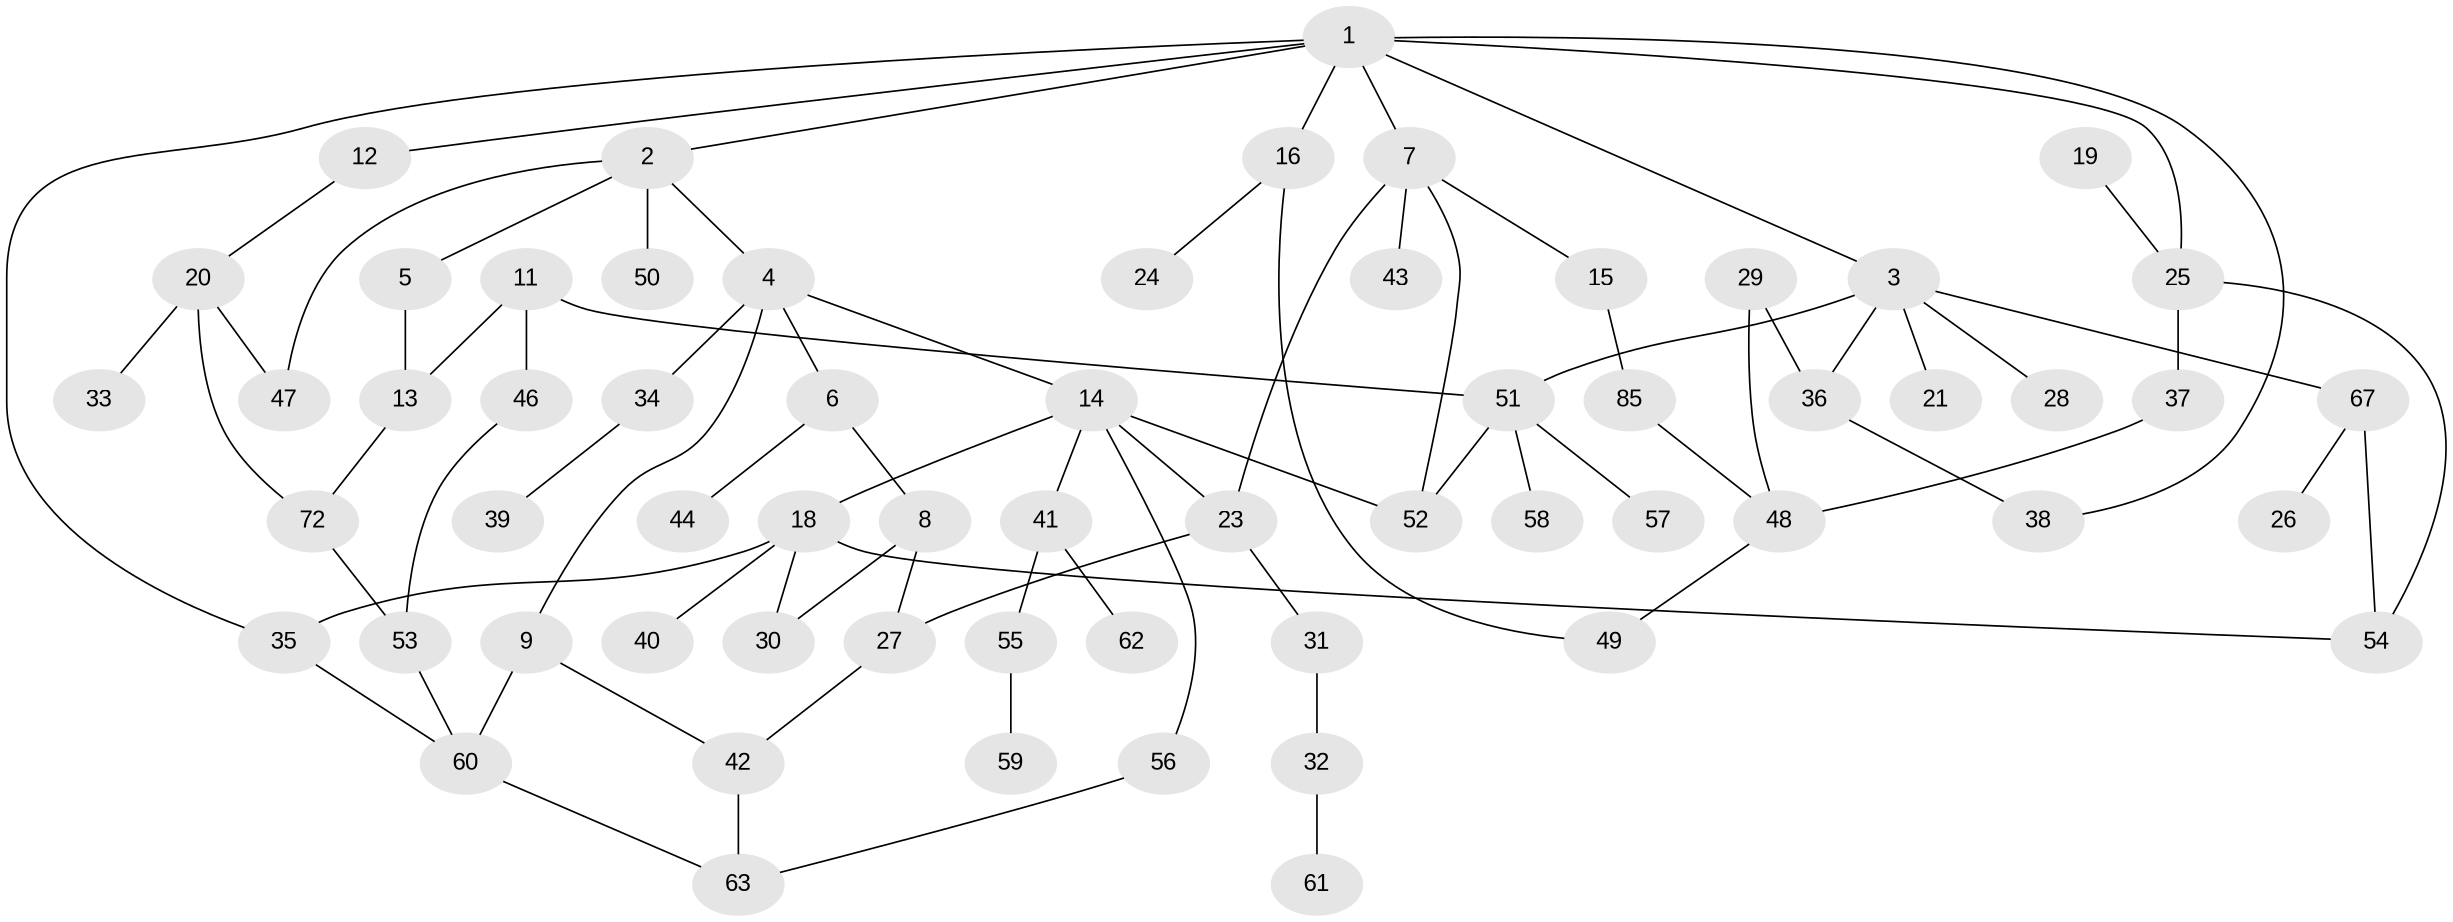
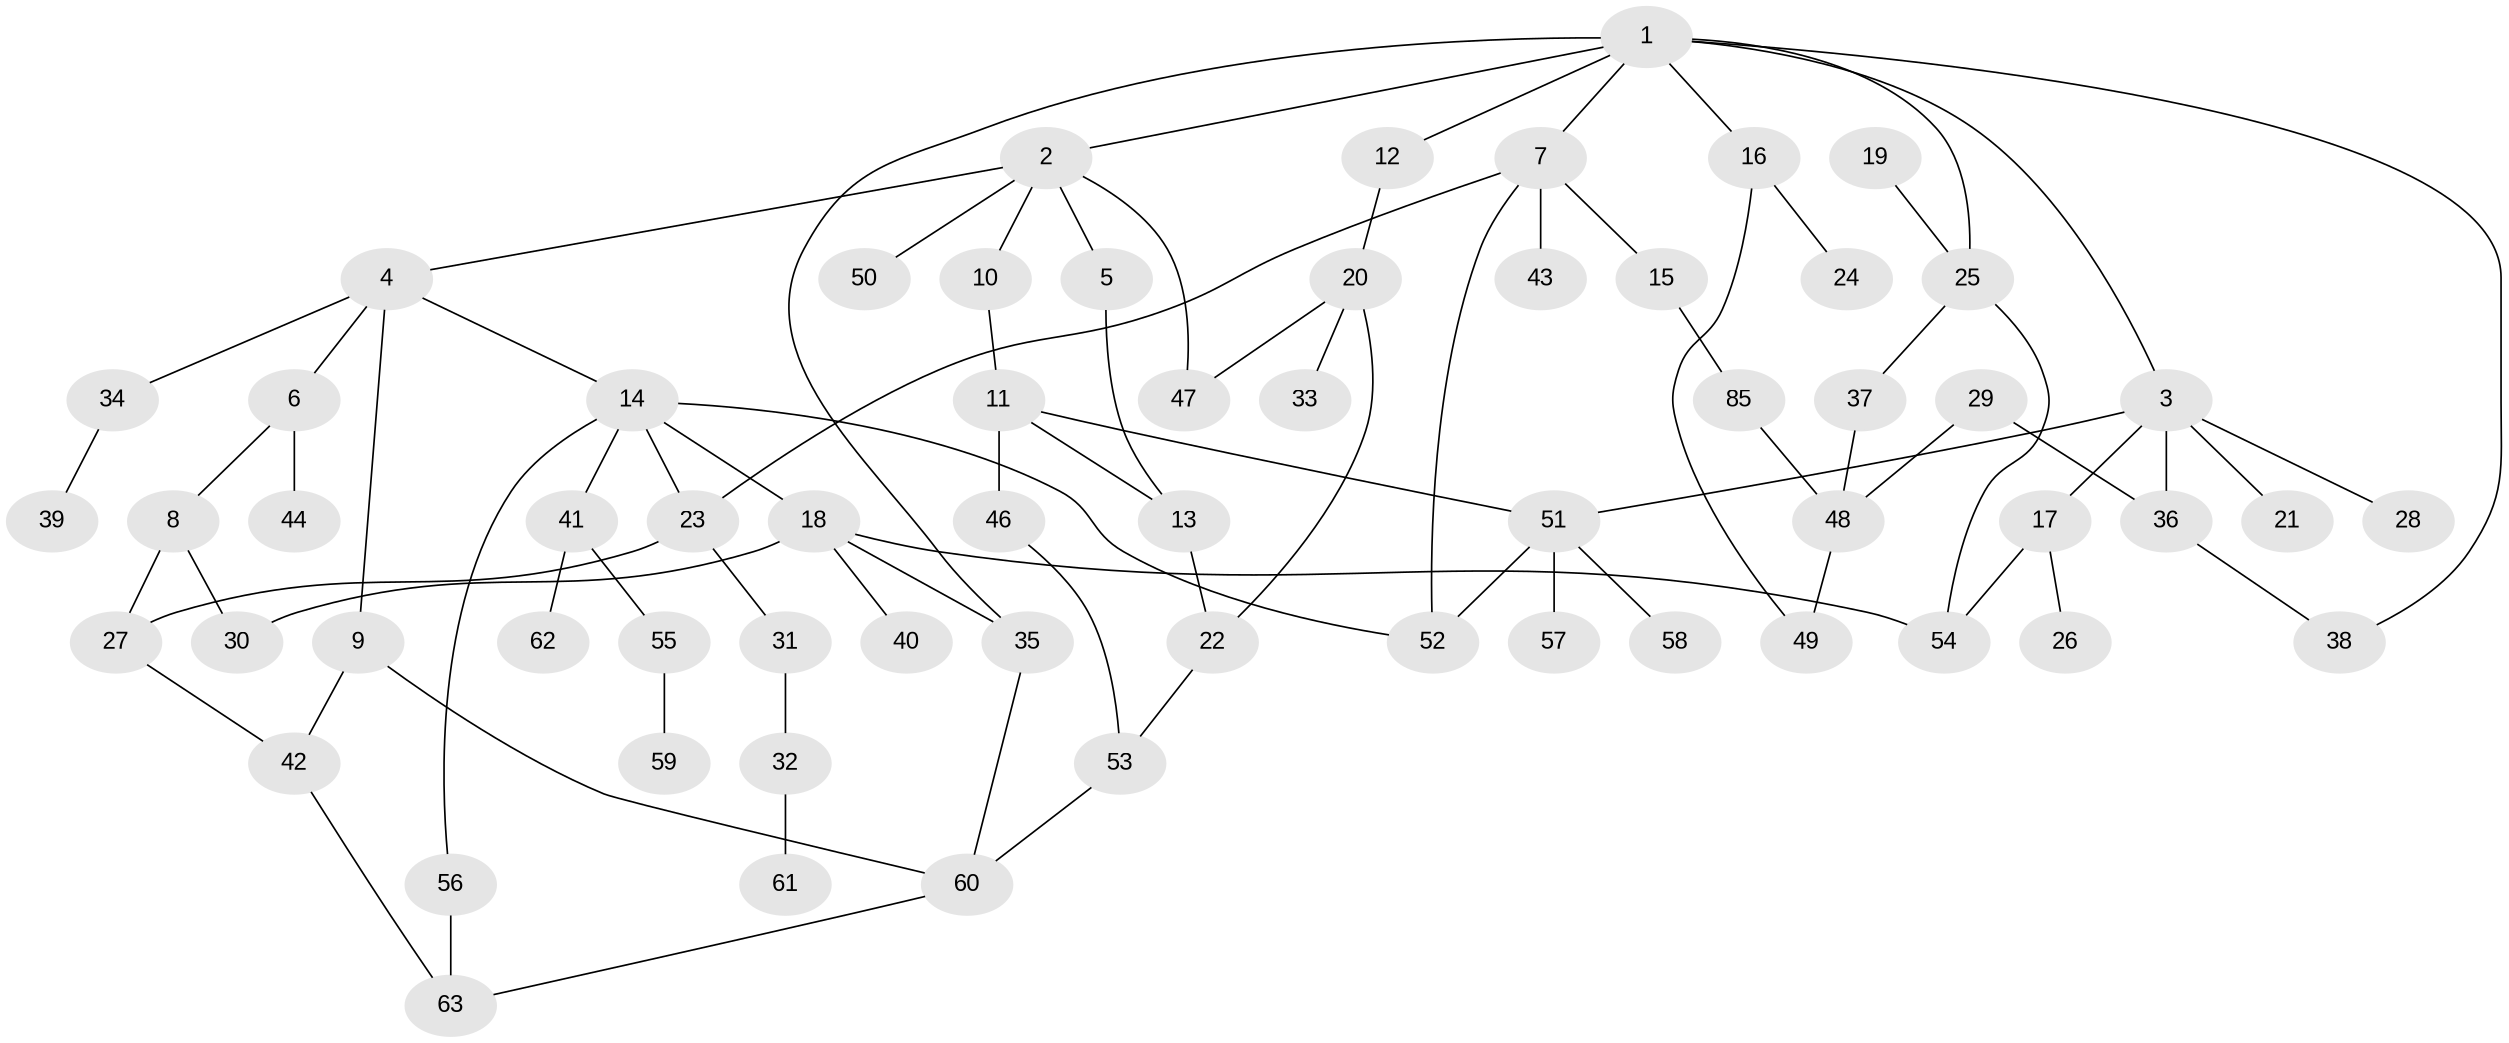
none -> (986, 279)
(2363, 400) -> (2045, 521)
(313, 521) -> (1213, 643)
